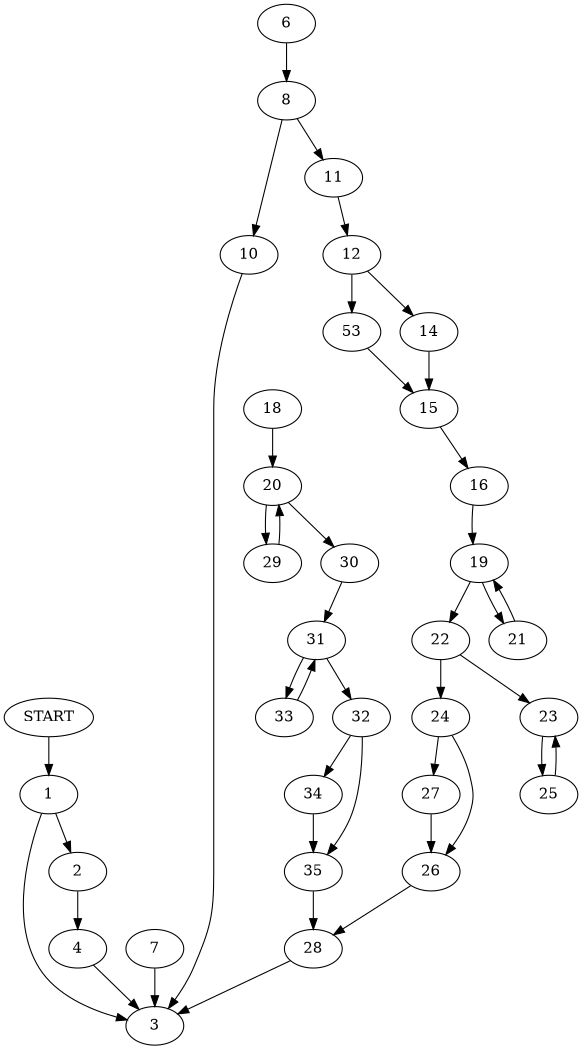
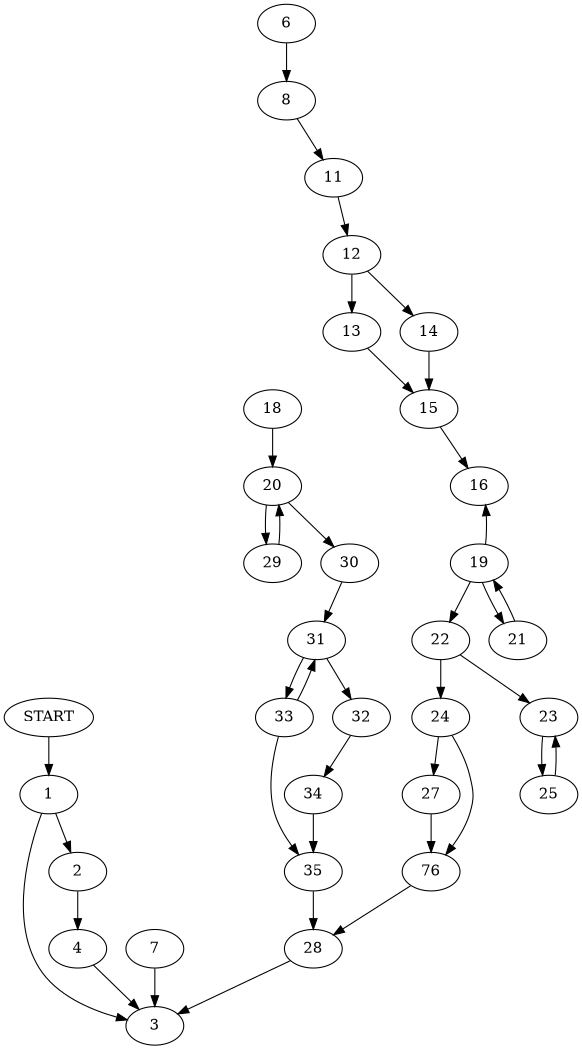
(249, 255) -> none
(352, 332) -> (352, 332)
(472, 519) -> (486, 530)
(357, 794) -> (271, 793)
(431, 872) -> (431, 872)
